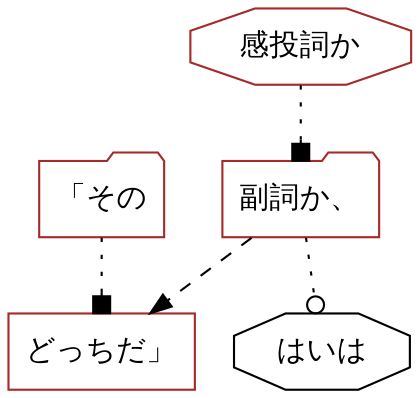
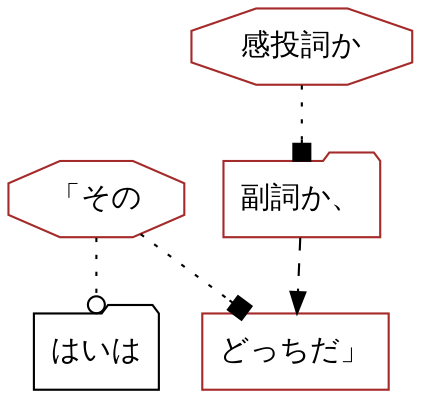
(102, 199) -> (96, 199)
(310, 267) -> (96, 267)
(322, 352) -> (96, 352)
